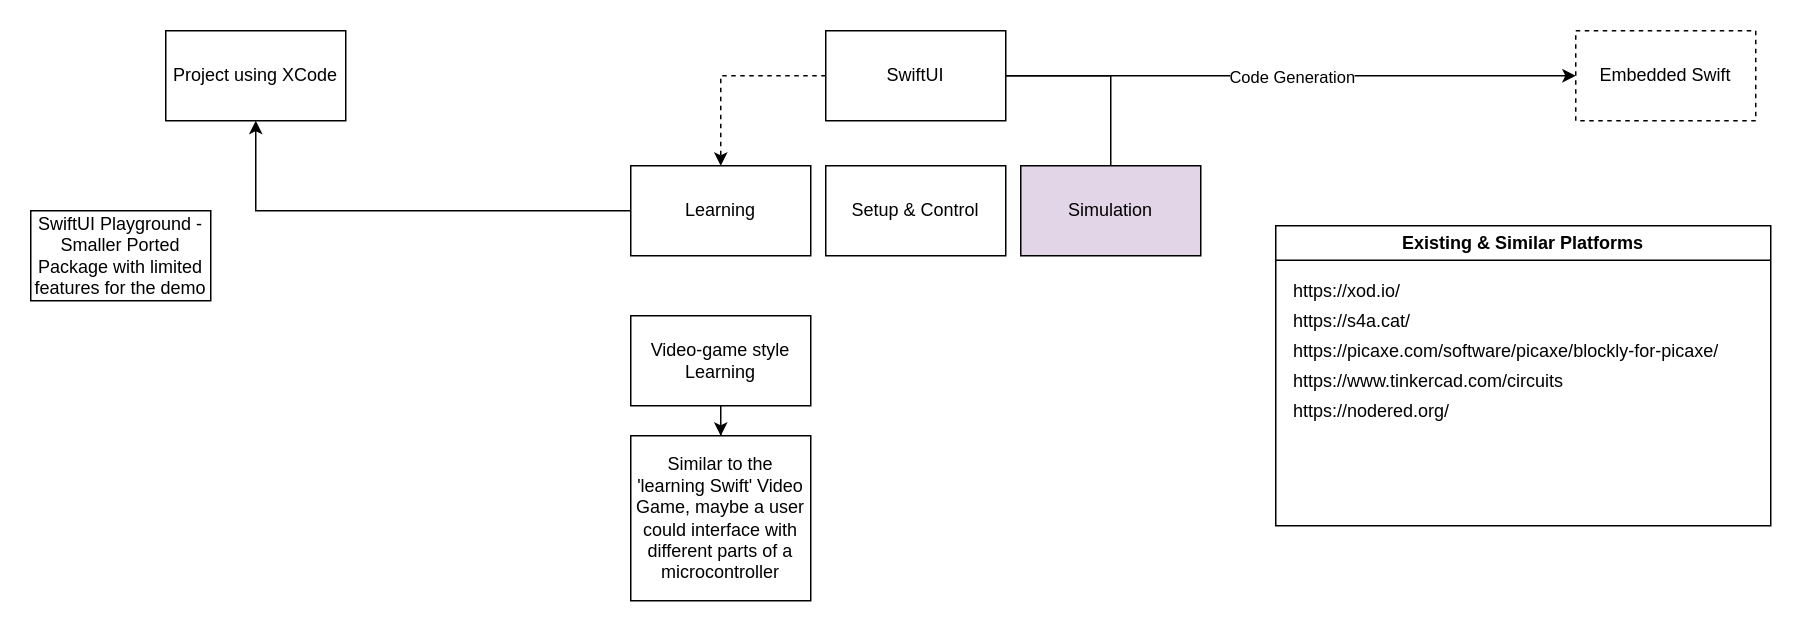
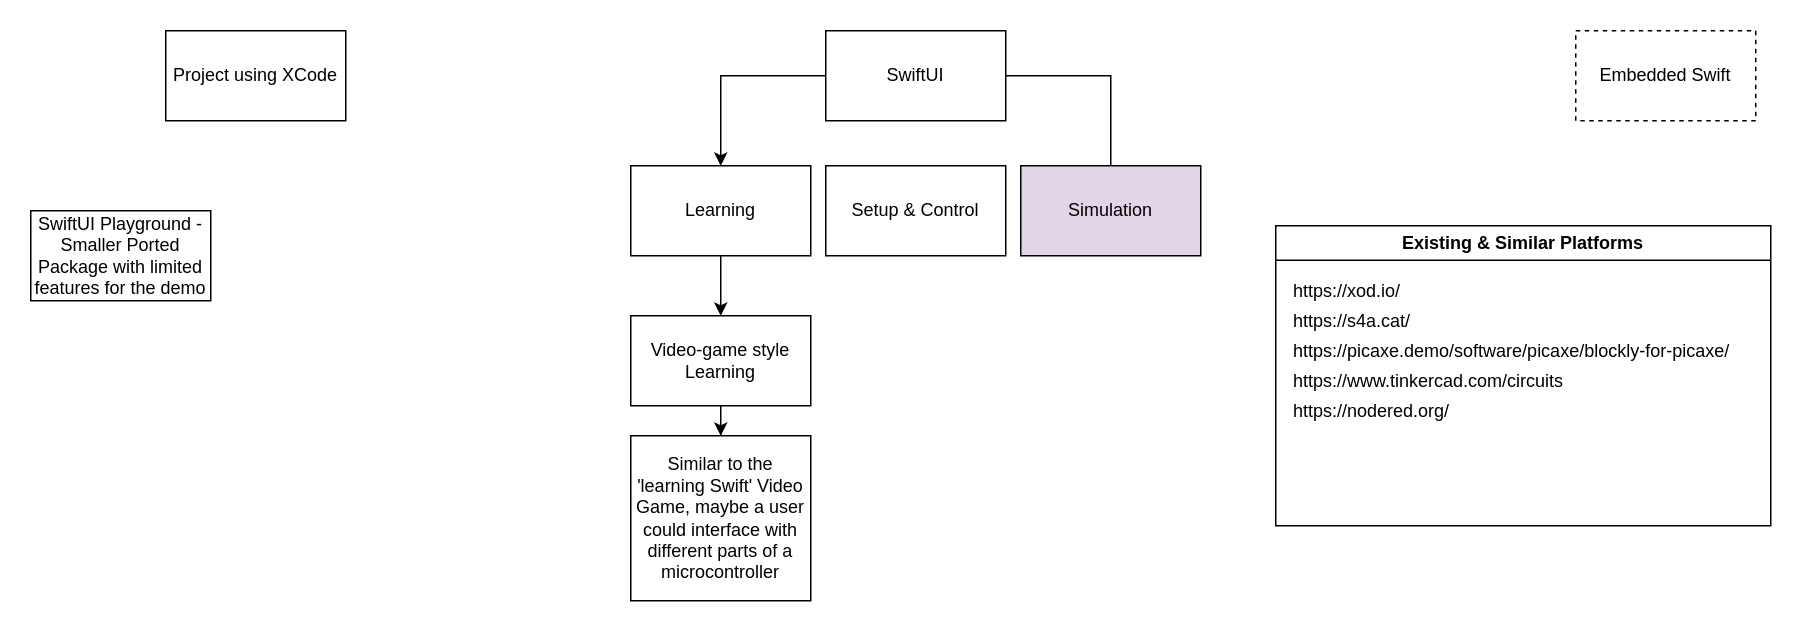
(734, 76) -> (734, 76)
(1339, 76) -> none
(404, 211) -> (721, 281)
(1532, 363) -> (1532, 363)
